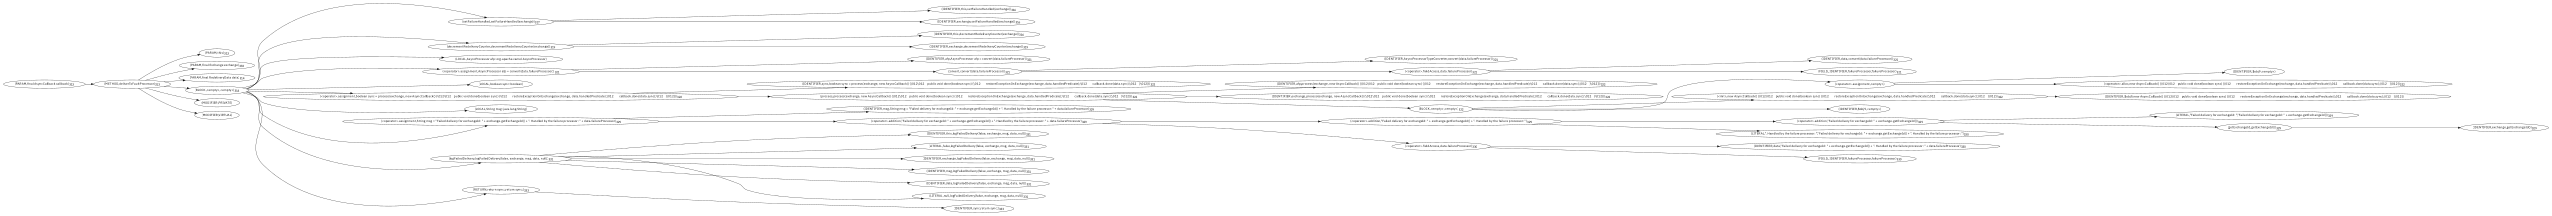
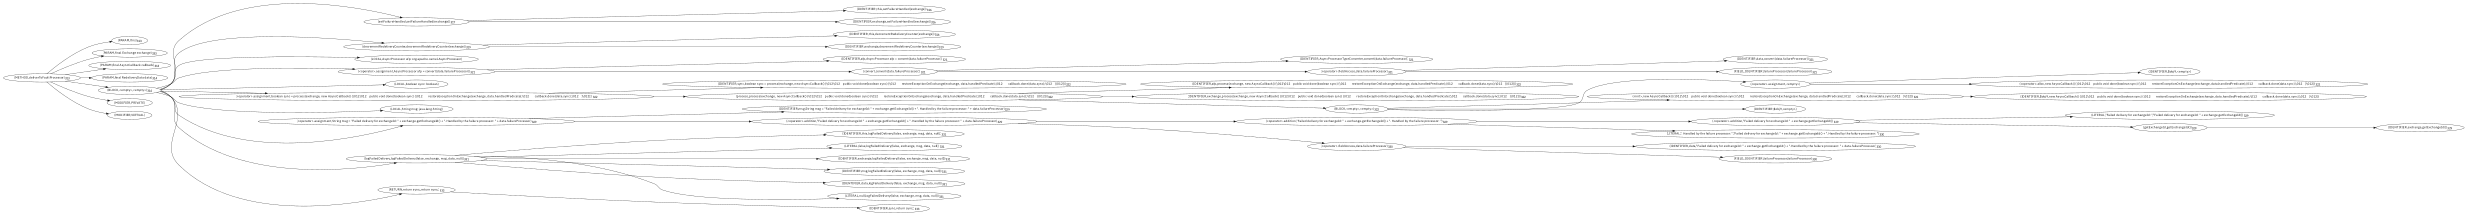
(88, 84) -> (84, 72)
